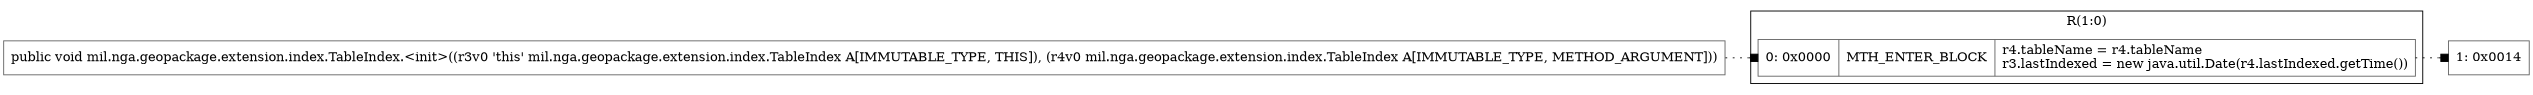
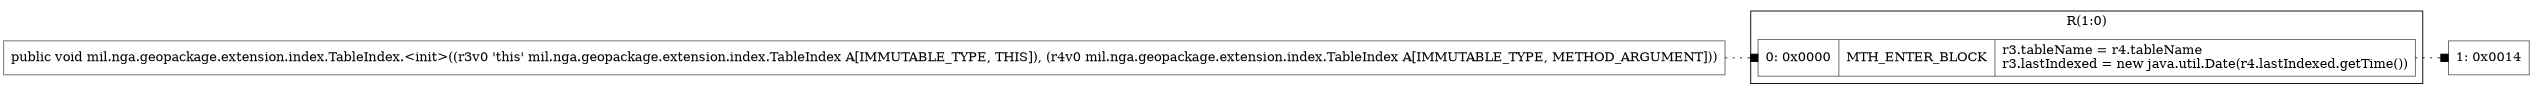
(2102, 50) -> (2102, 50)
